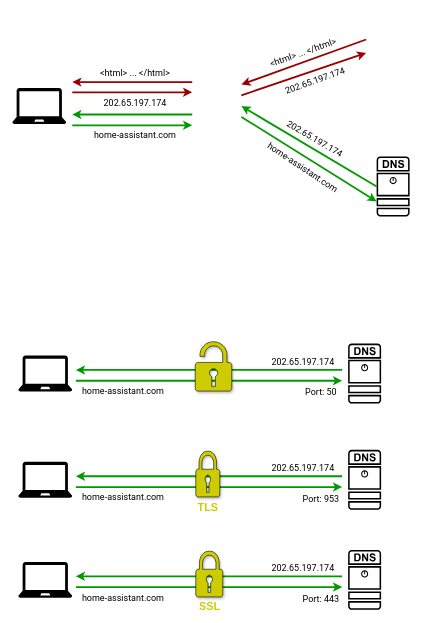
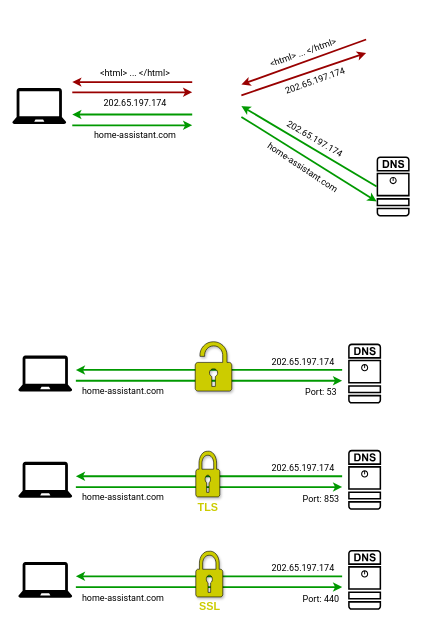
(321, 392) -> (321, 392)
(321, 498) -> (321, 498)
(321, 599) -> (321, 599)
